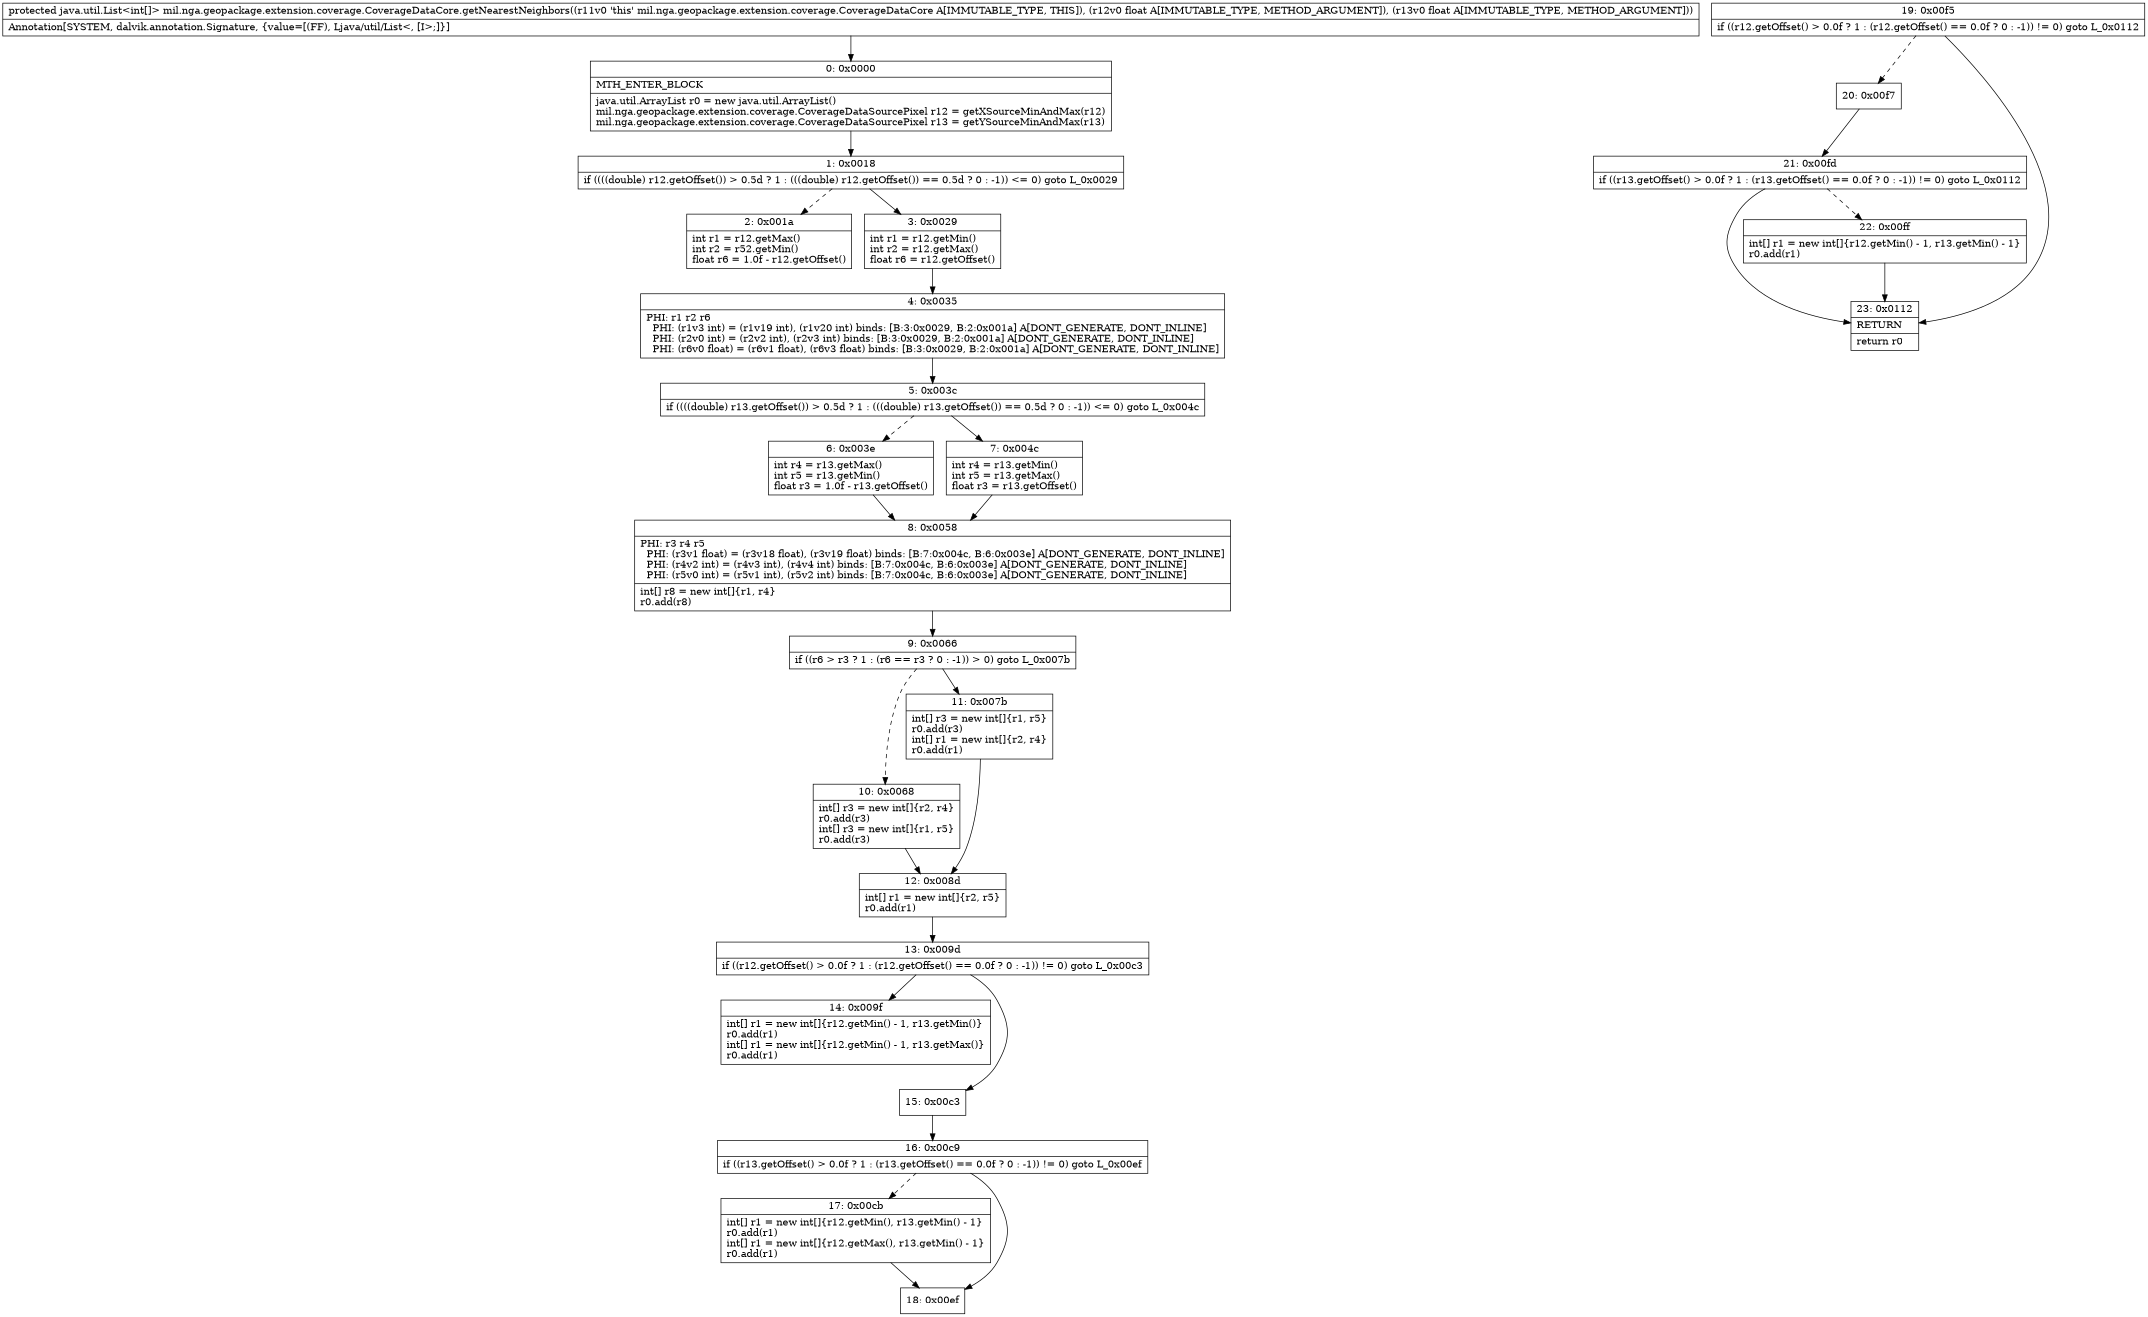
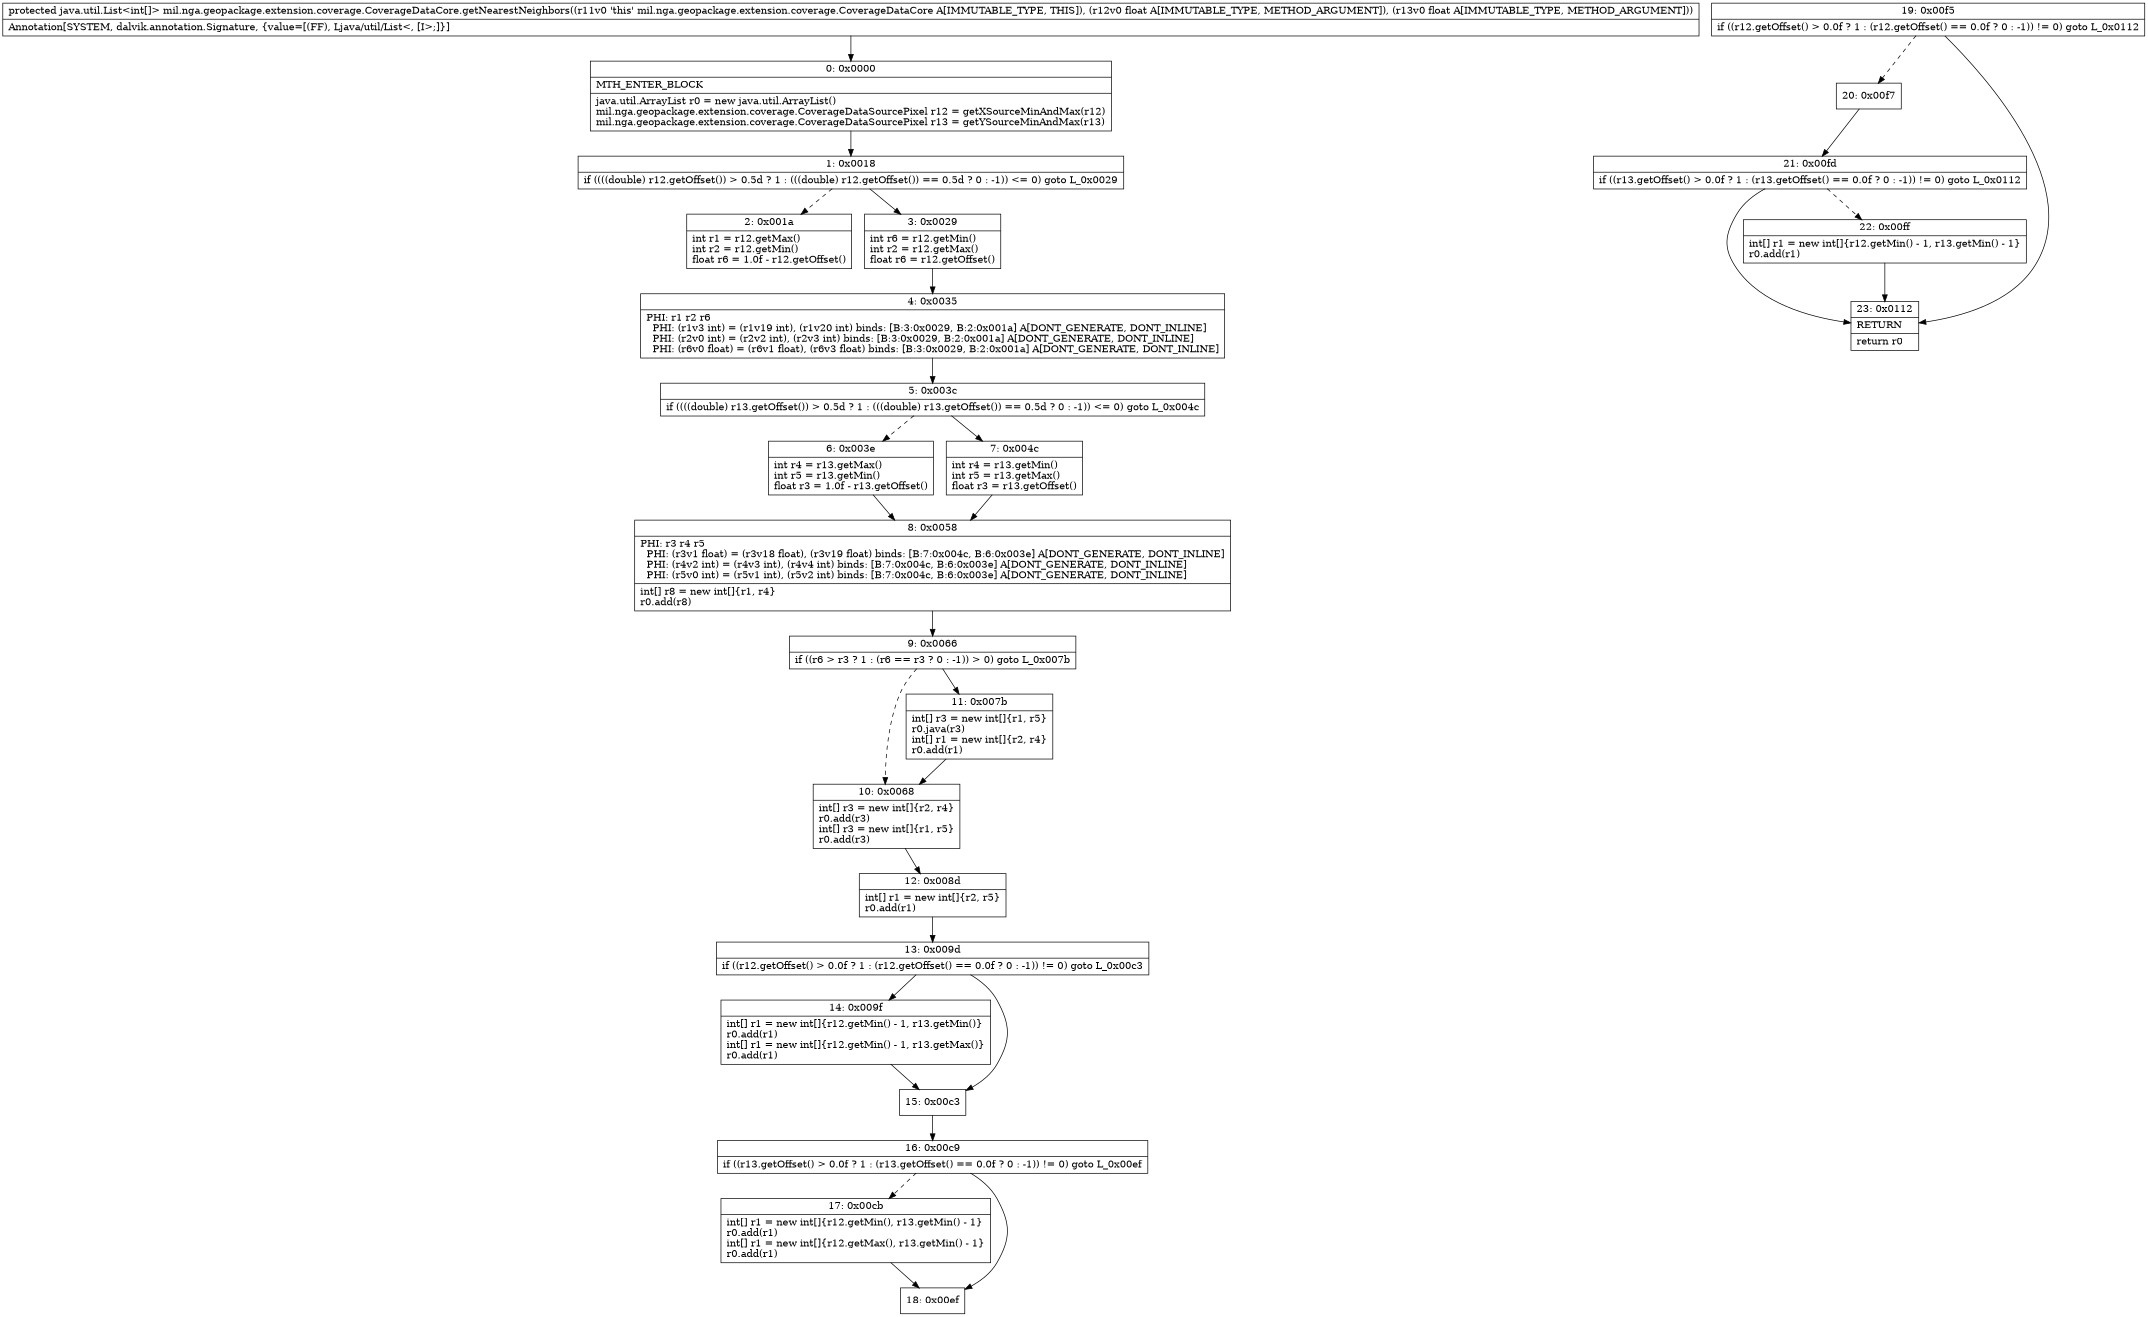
(923, 239) -> (923, 239)
(745, 249) -> (745, 249)
(937, 729) -> (938, 729)
(975, 815) -> (935, 769)
none -> (902, 1075)
